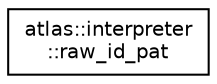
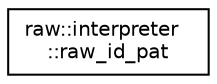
(108, 42) -> (108, 42)
